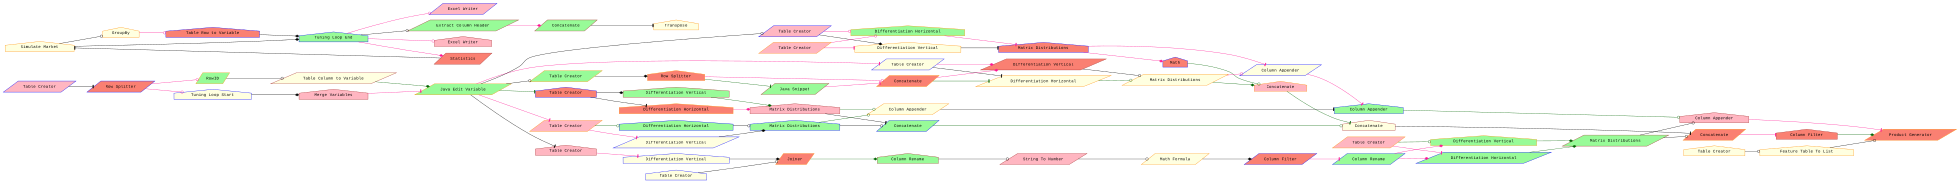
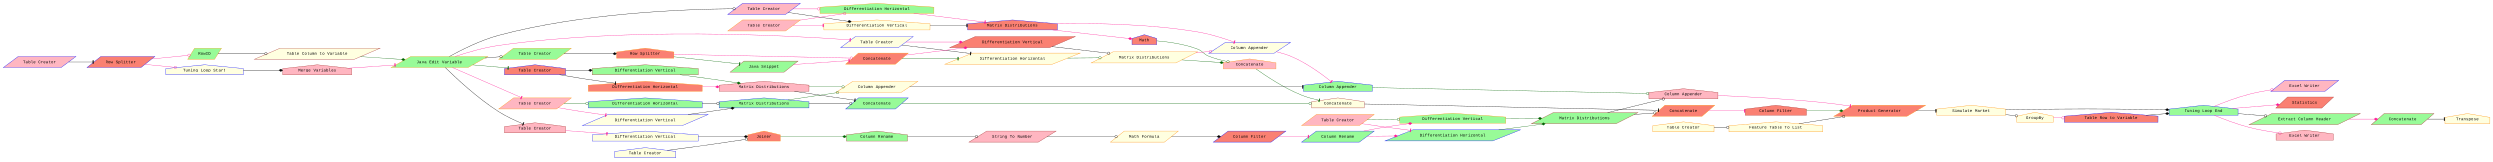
(258, 53) -> (1926, 111)
(795, 159) -> (764, 137)
